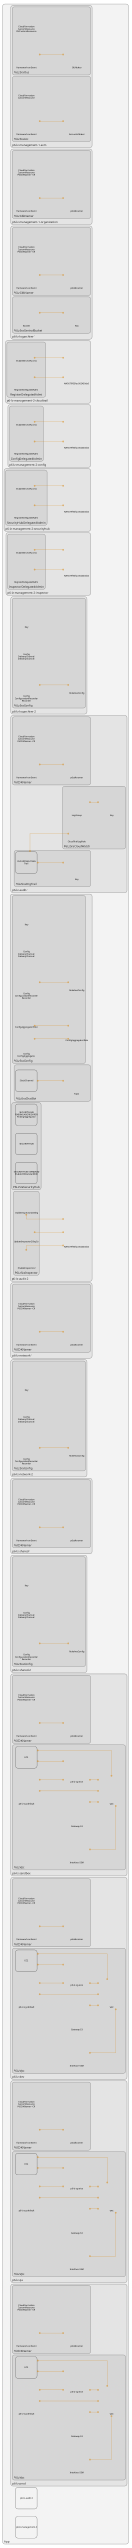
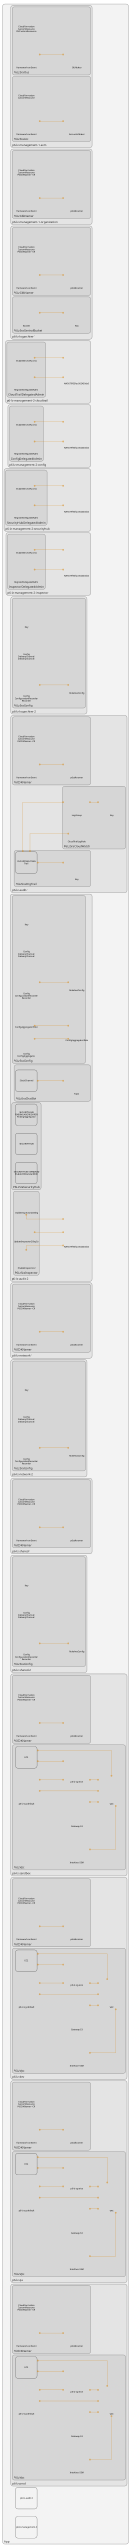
(26, 395) -> (26, 395)
none -> (23, 806)
